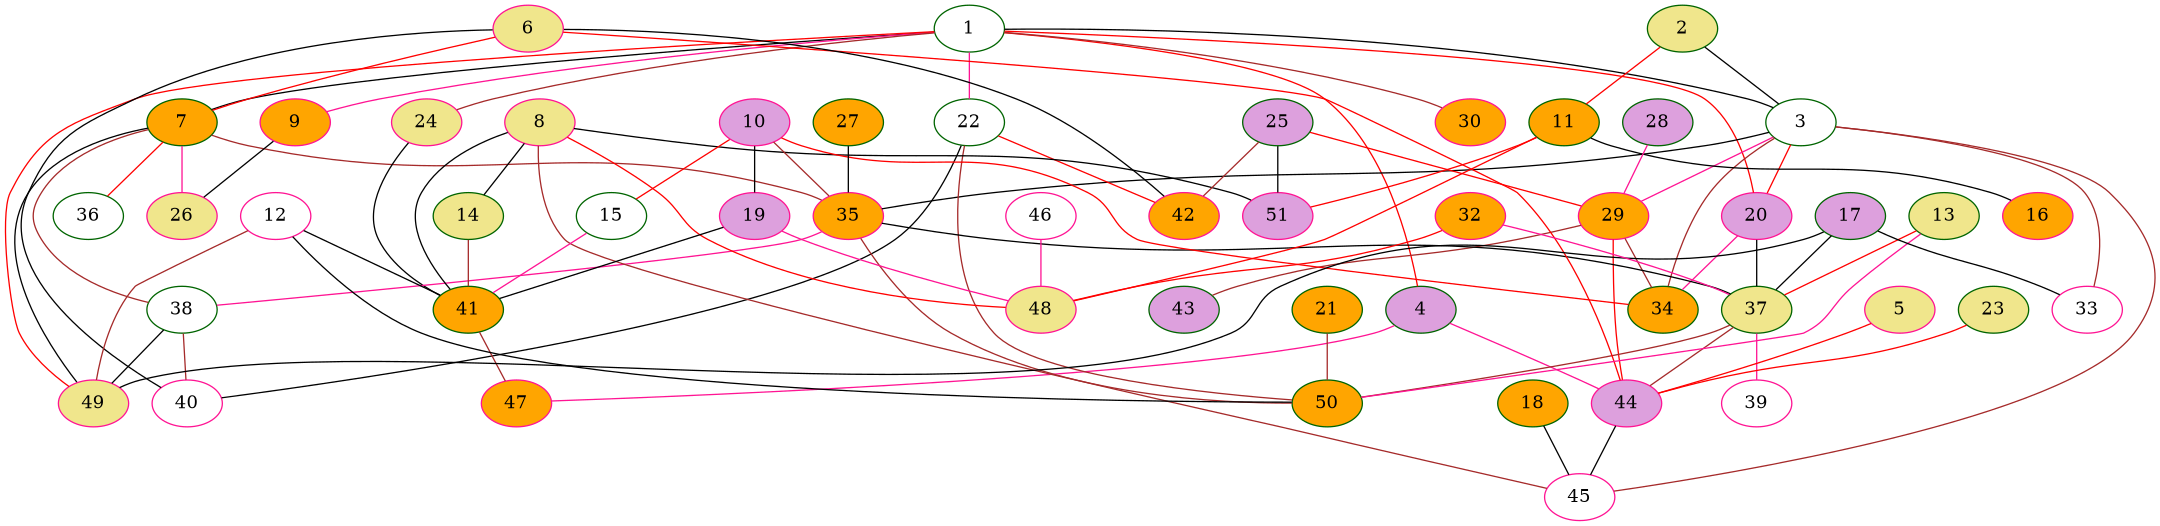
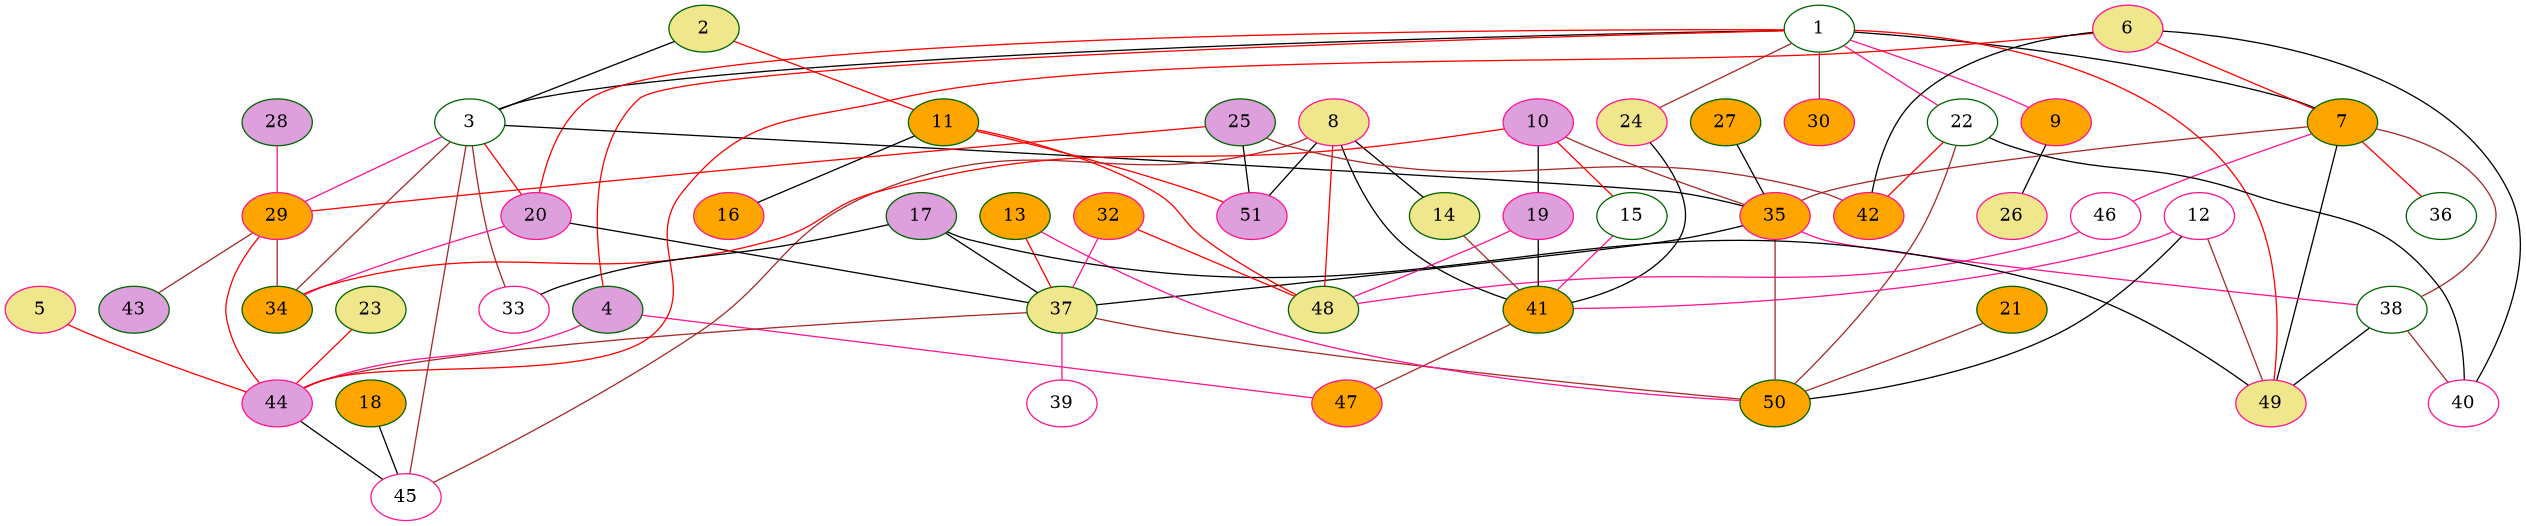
(182, 169) -> (2213, 169)
(1944, 216) -> (1015, 216)
(372, 263) -> (1891, 289)
(1041, 310) -> (1324, 310)
